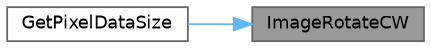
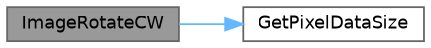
(211, 24) -> (202, 24)
